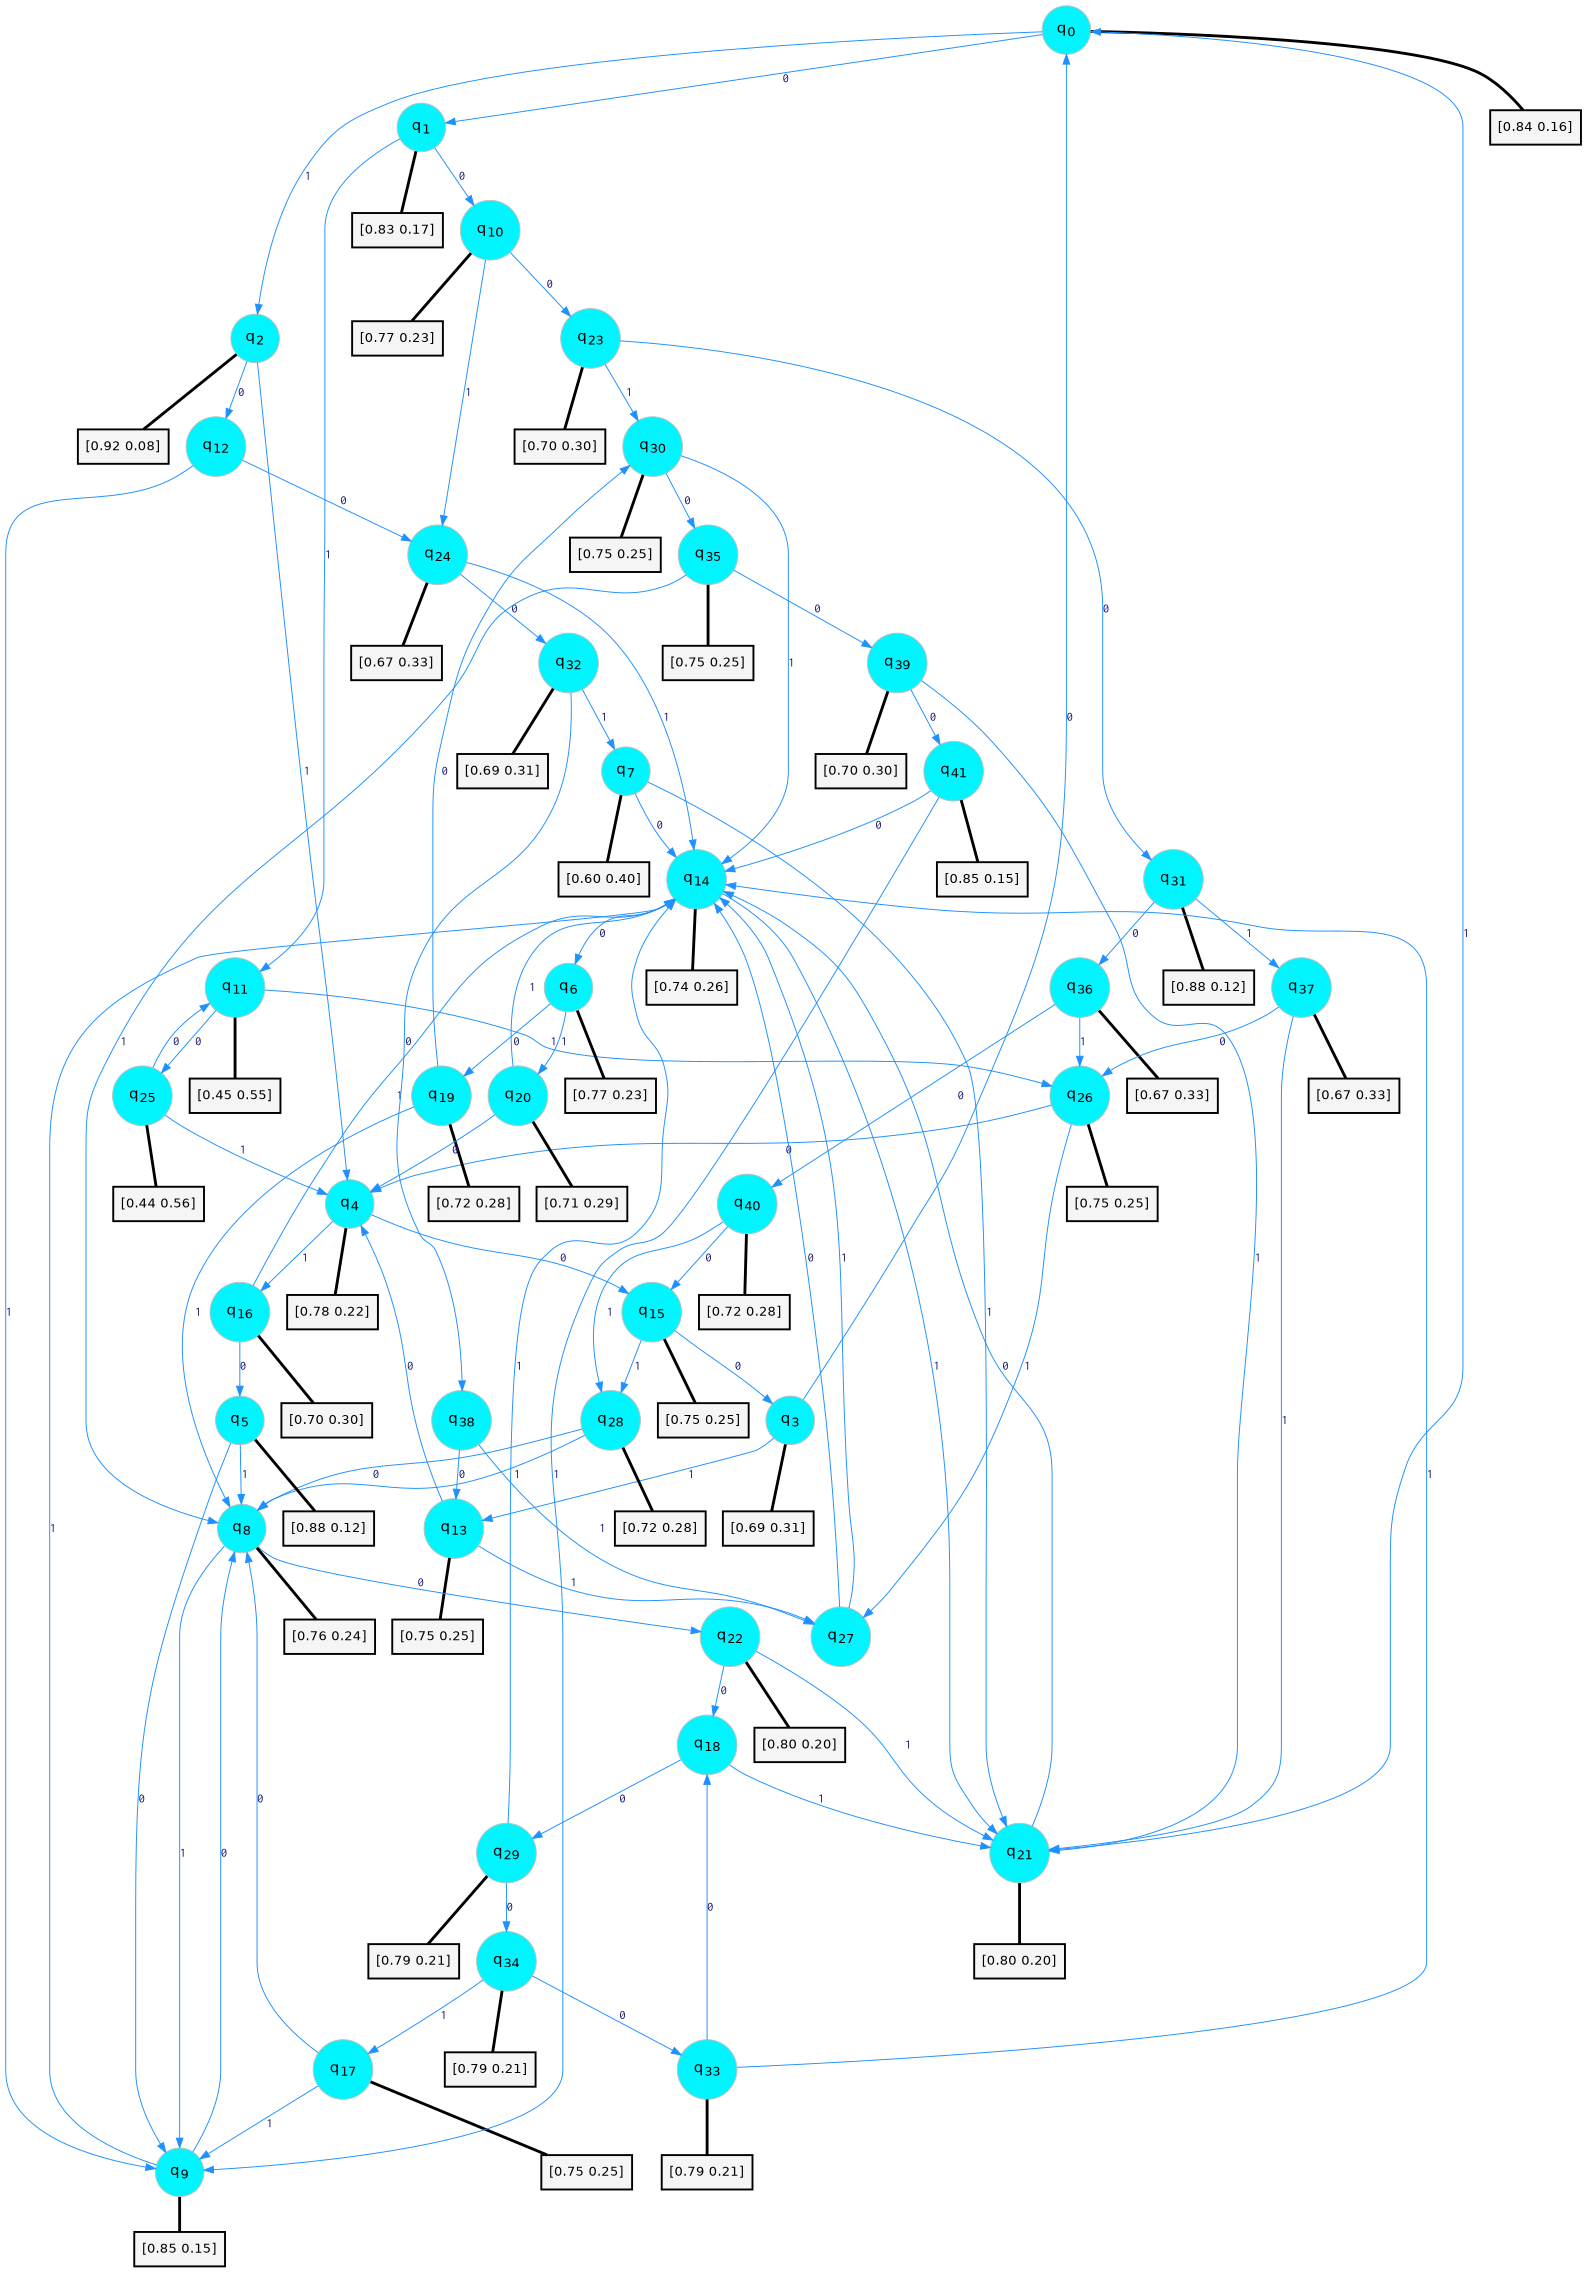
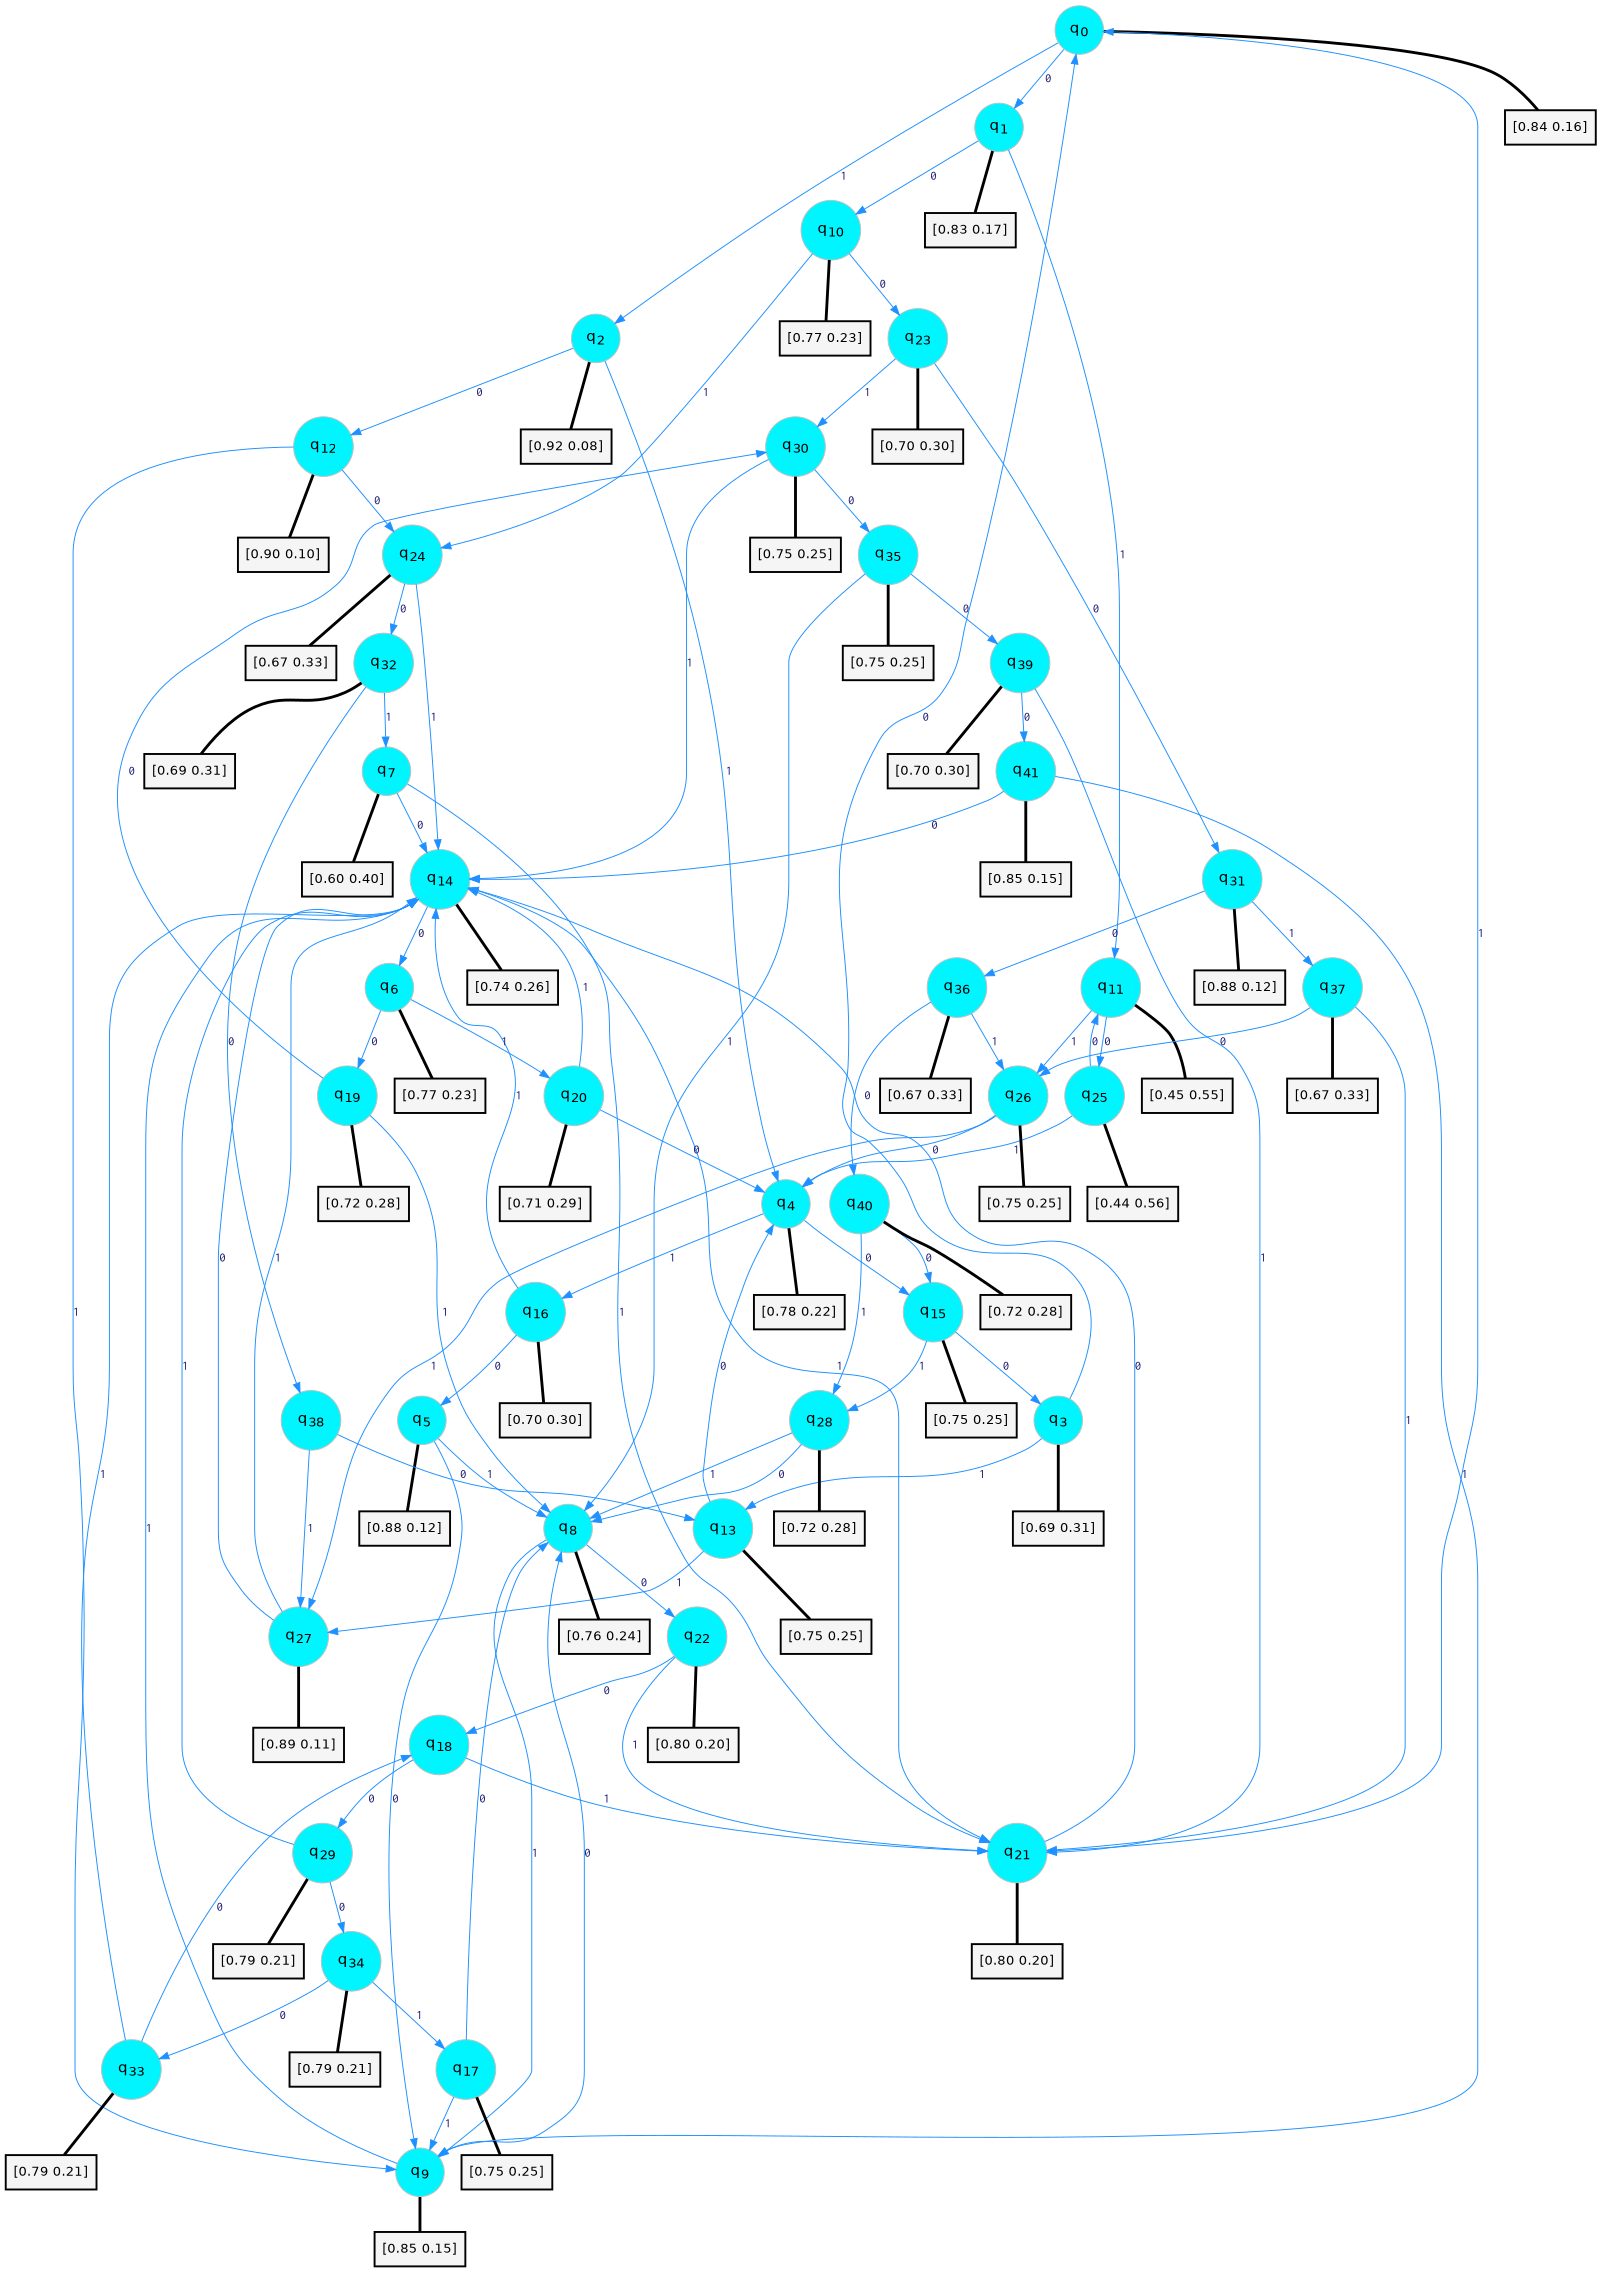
none -> (283, 555)
none -> (299, 1745)
